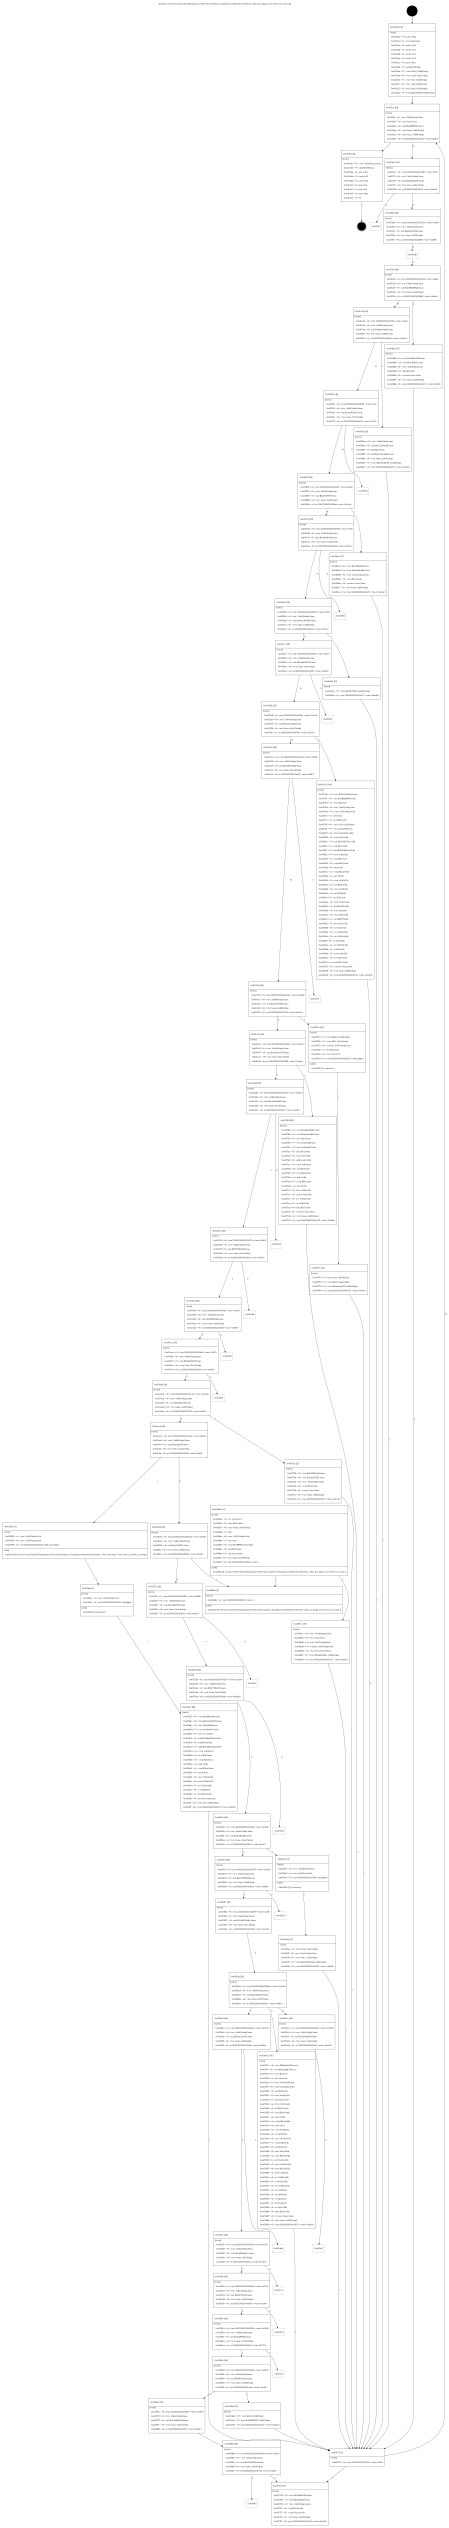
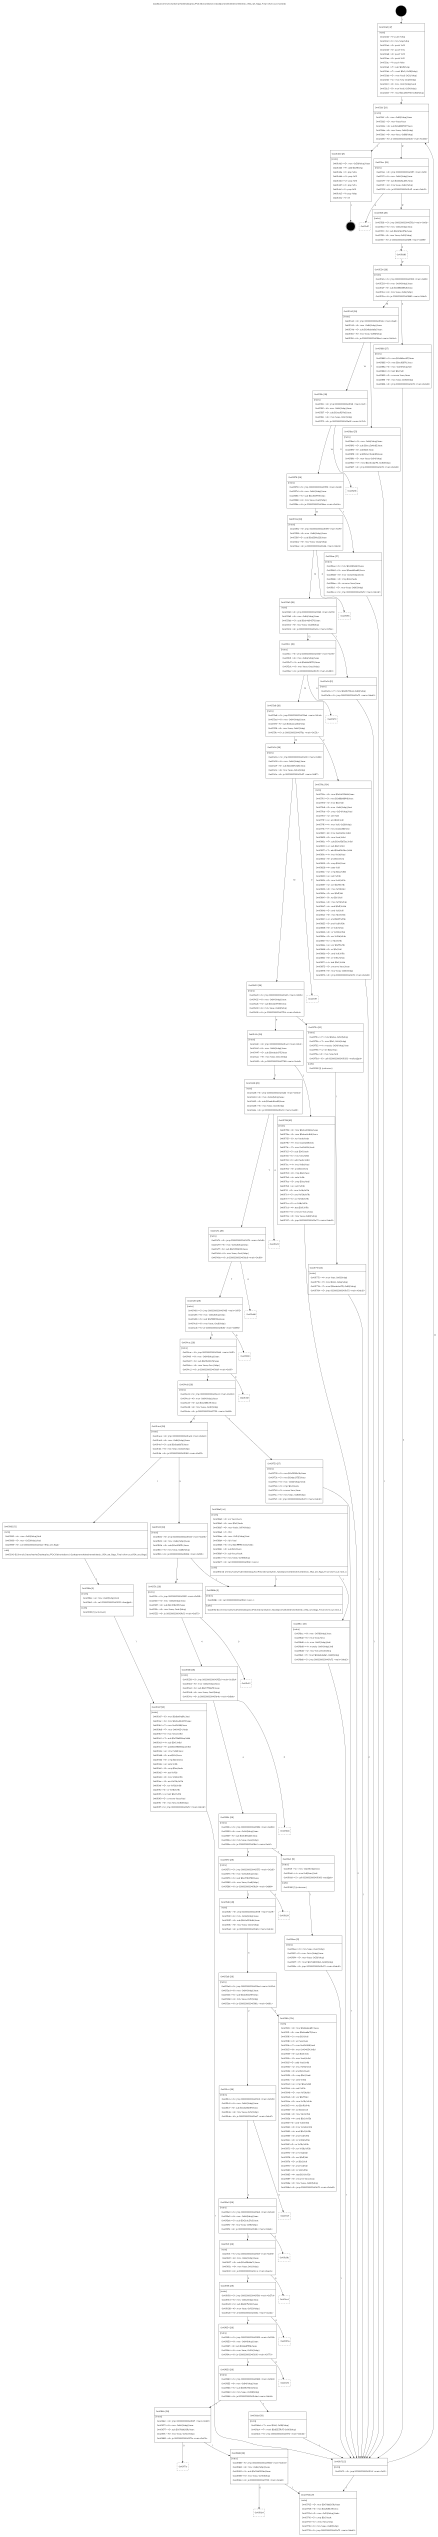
(250, 2010) -> (248, 2159)
(295, 2347) -> none
none -> (183, 2467)
